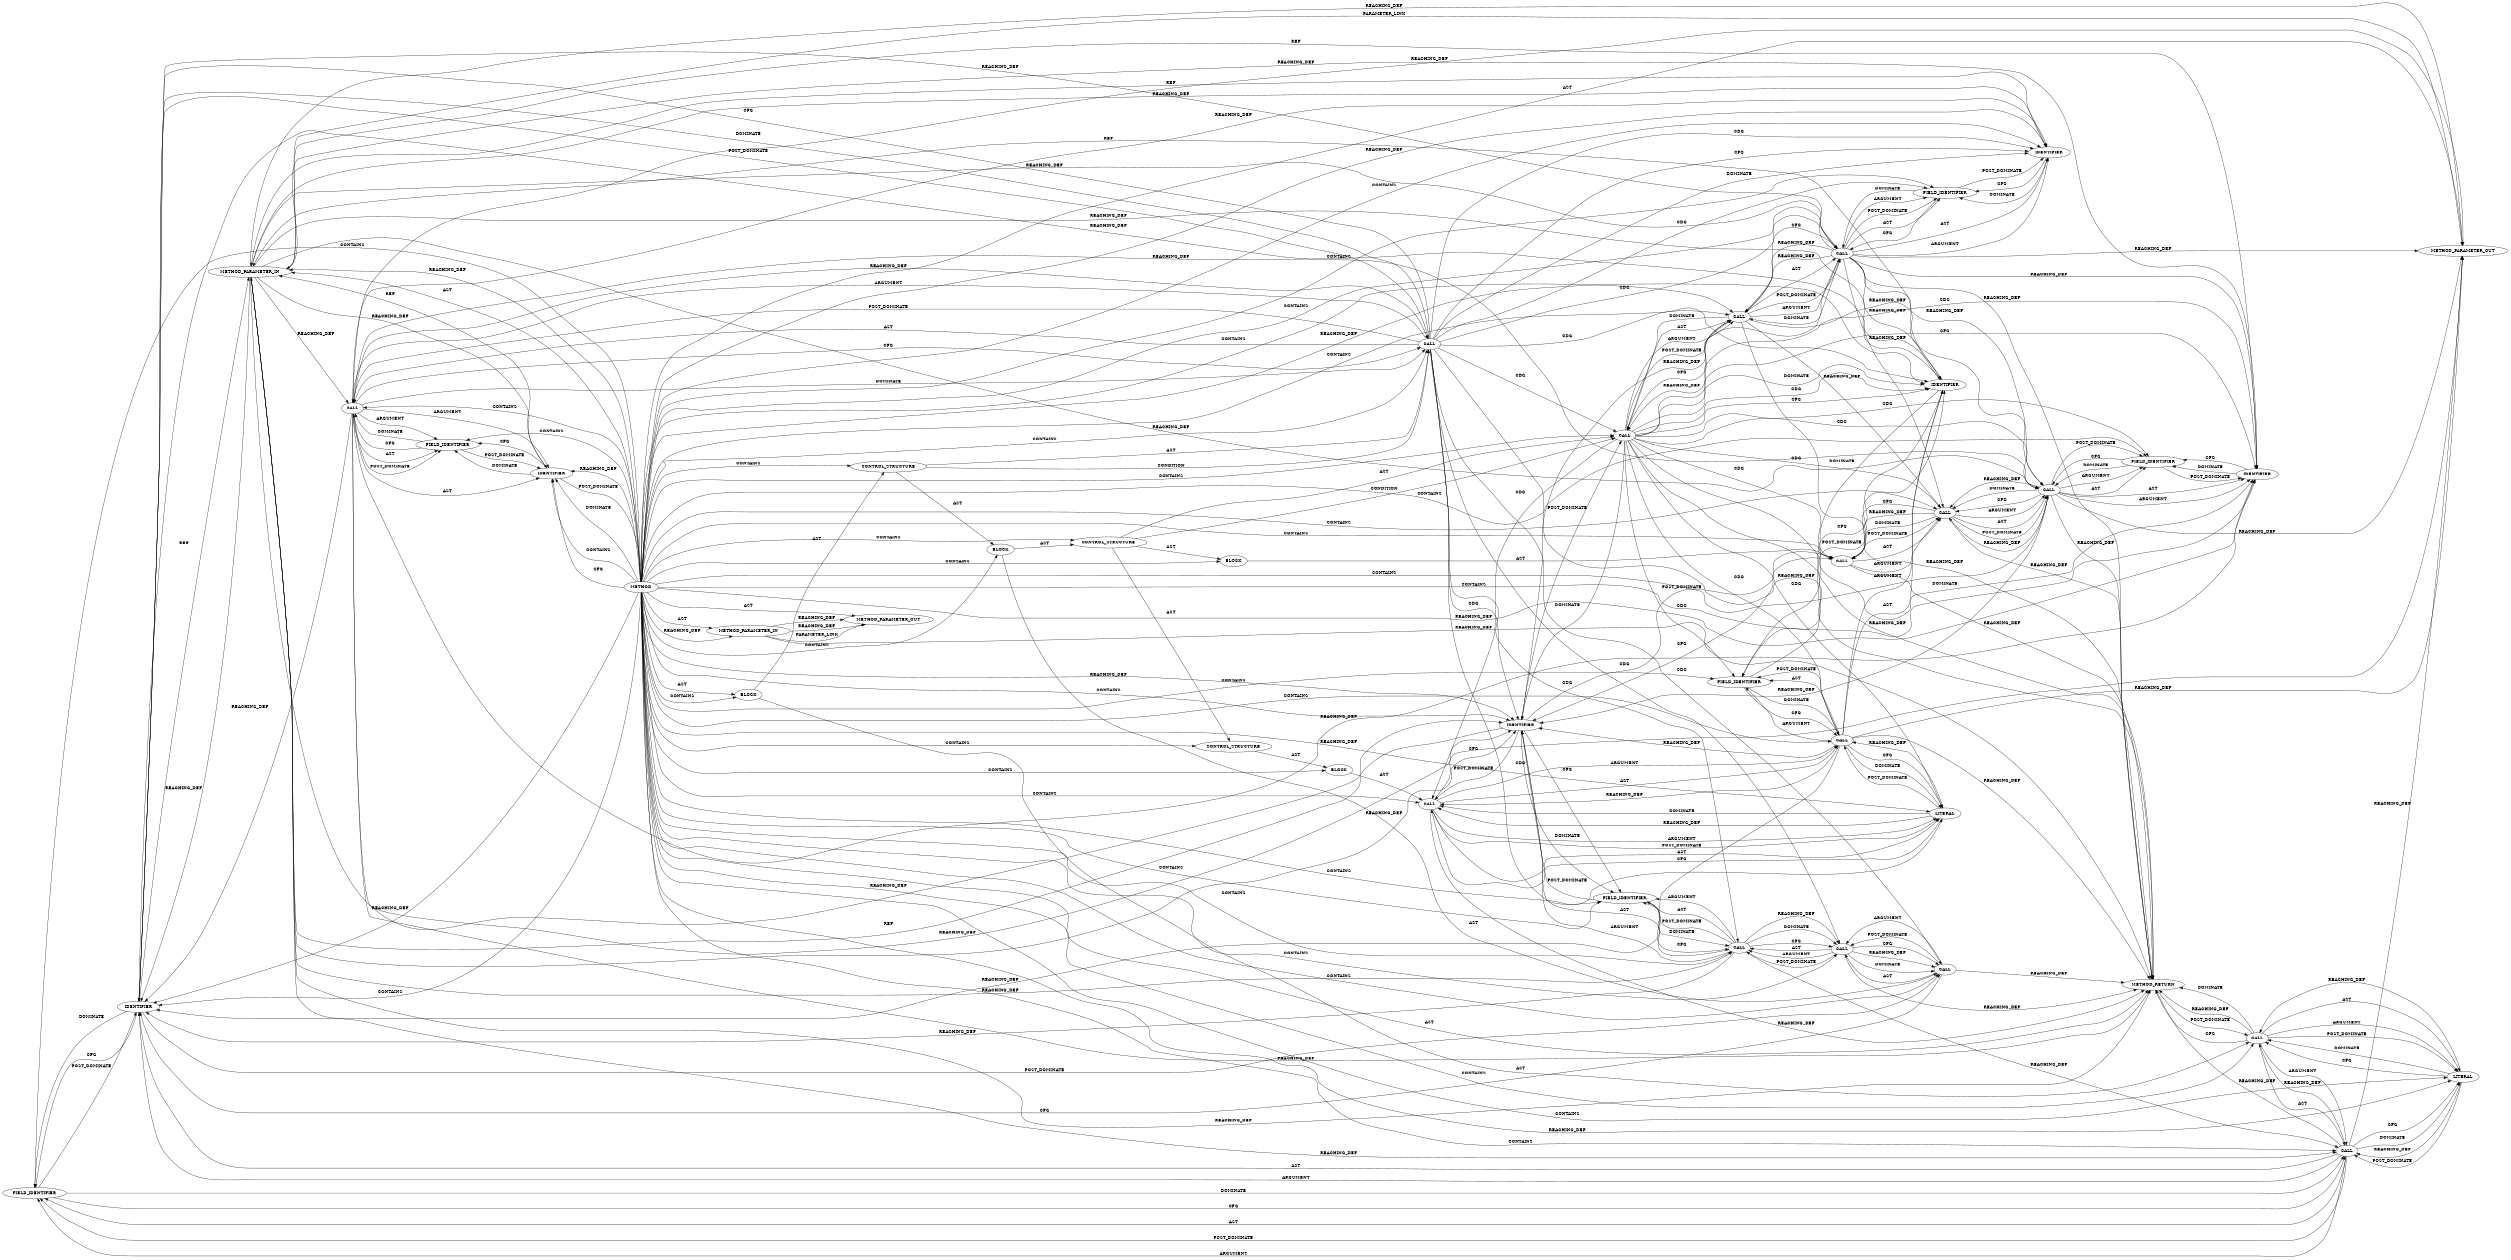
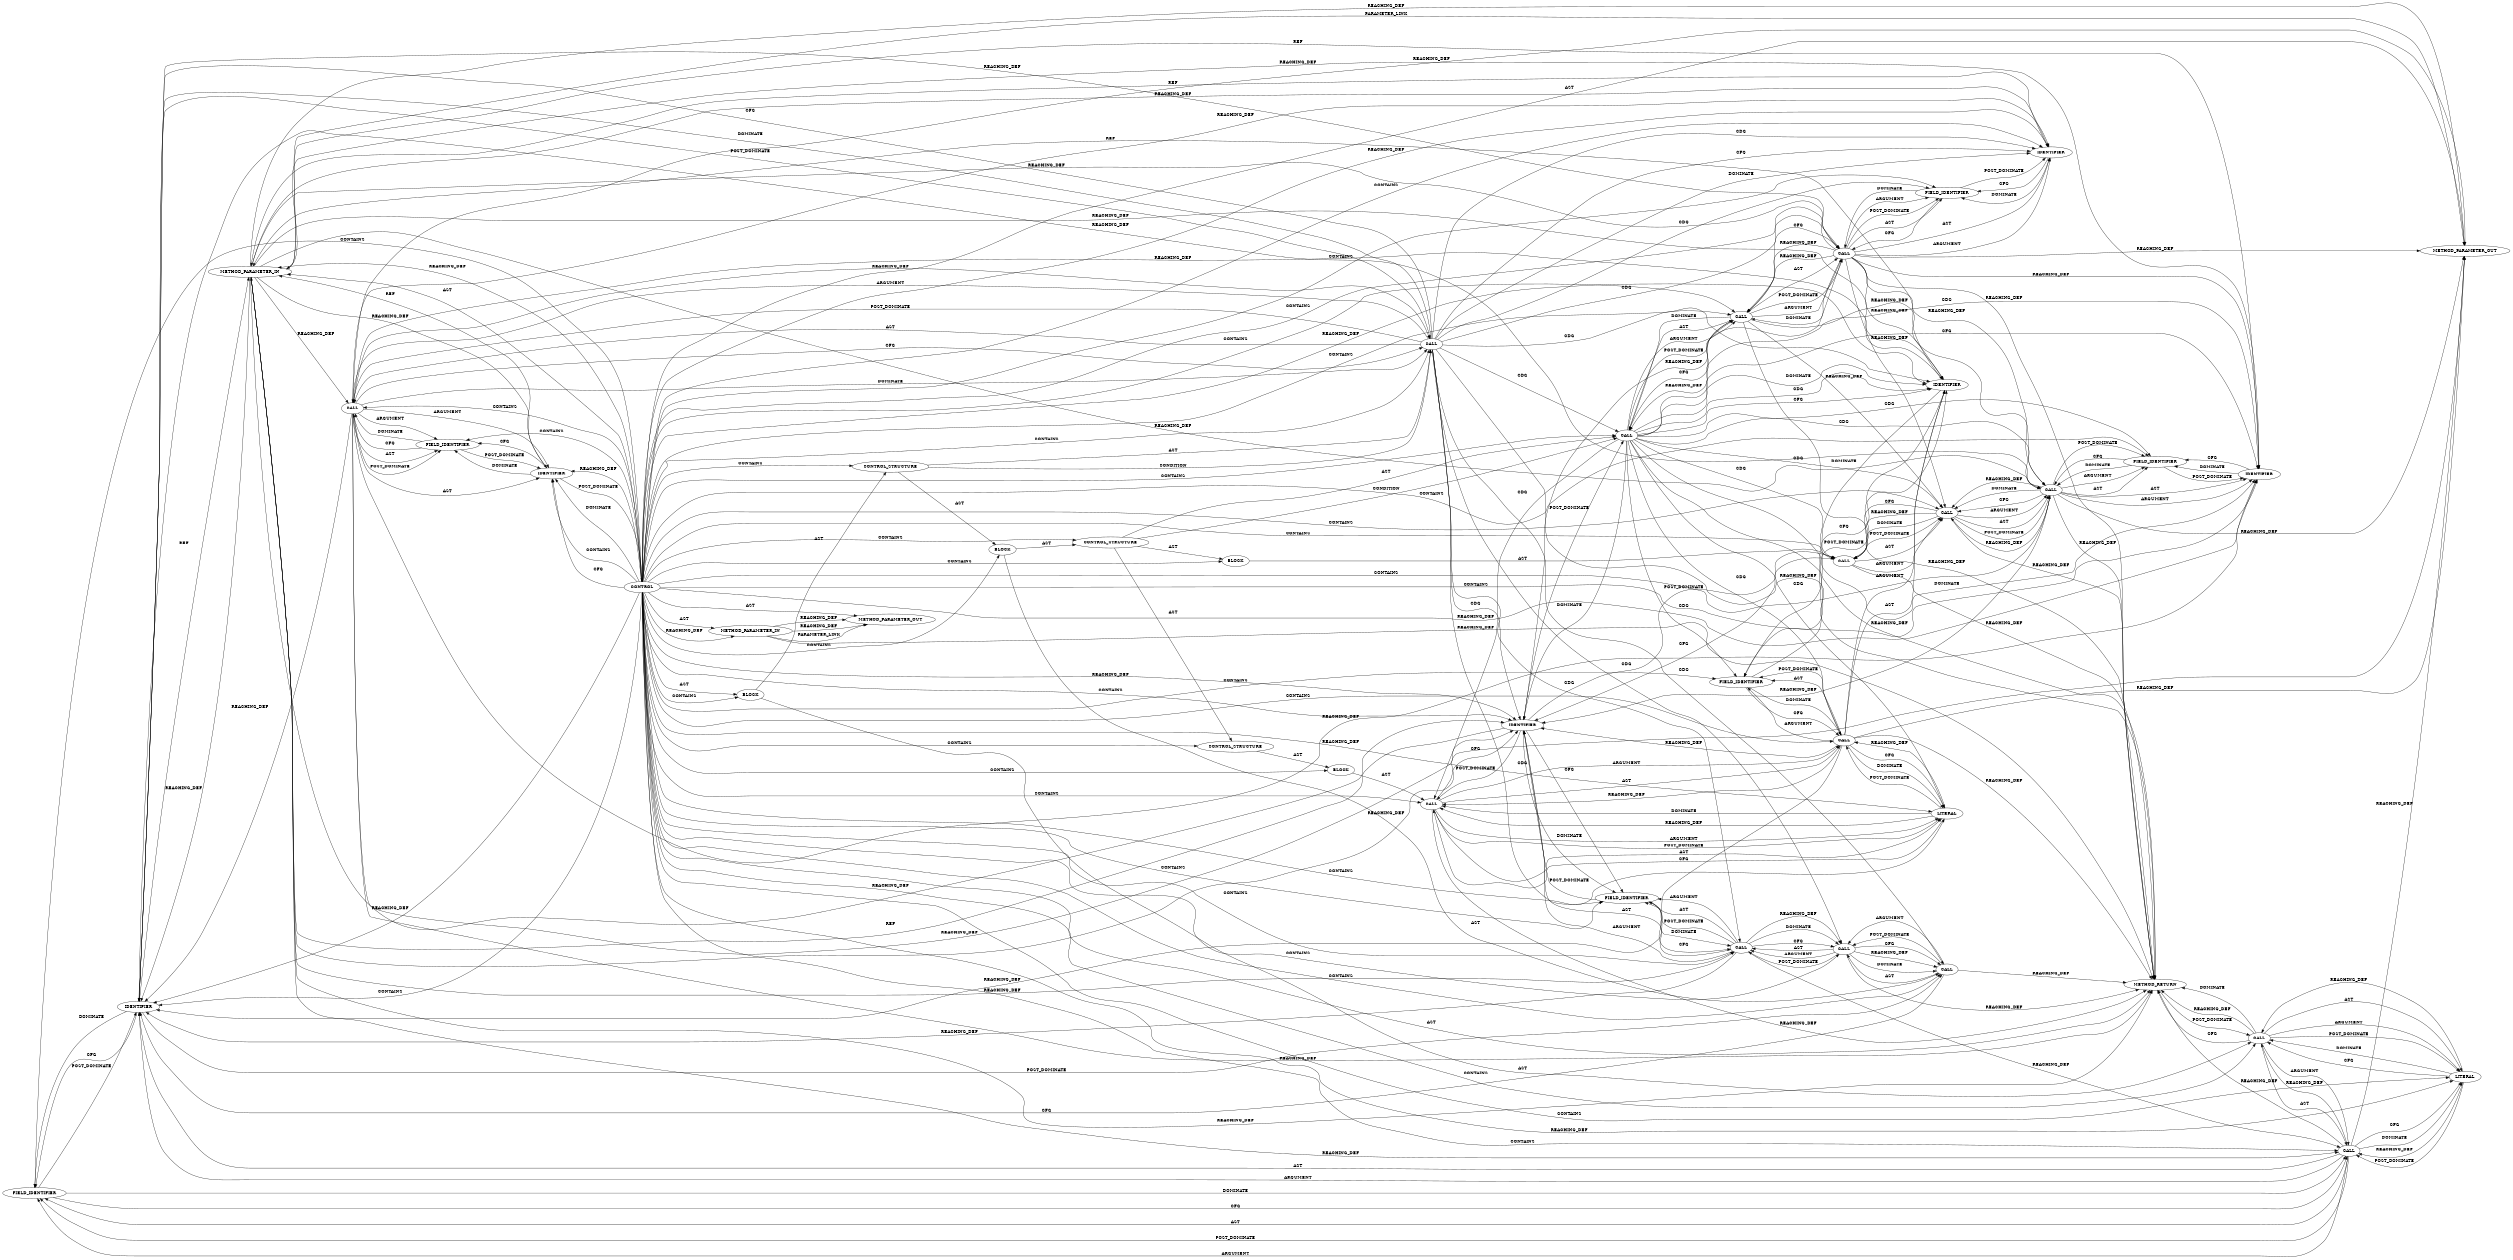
(641, 587) -> (642, 587)
